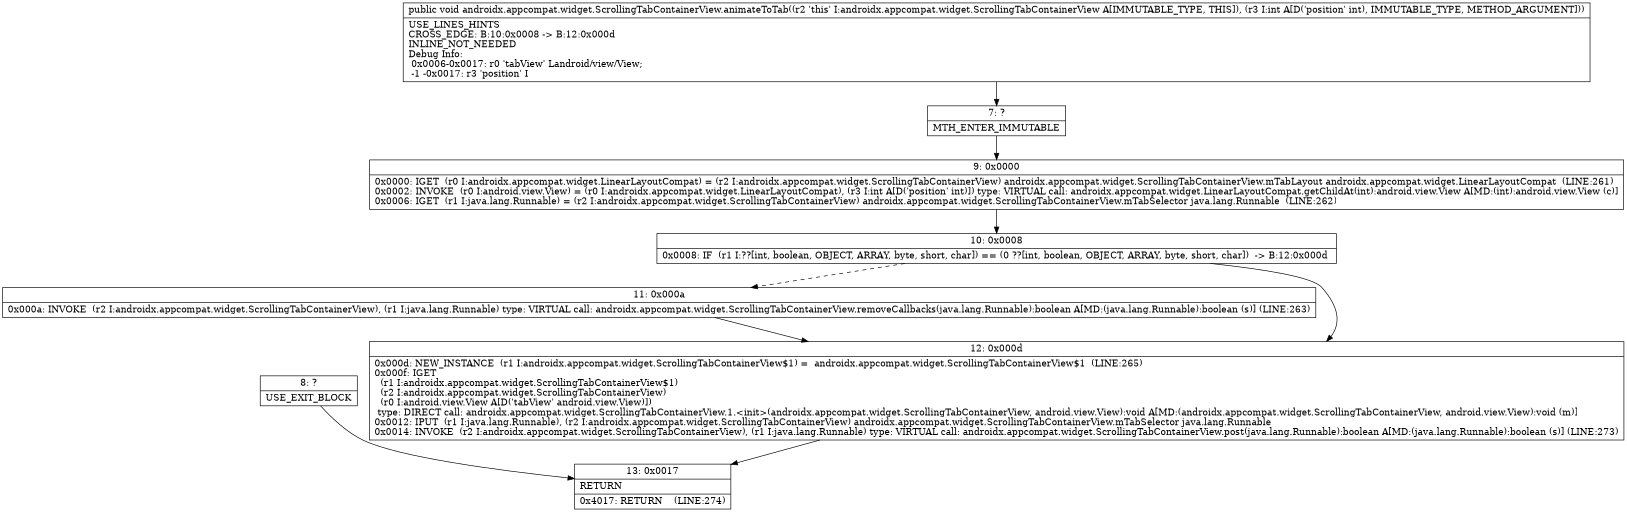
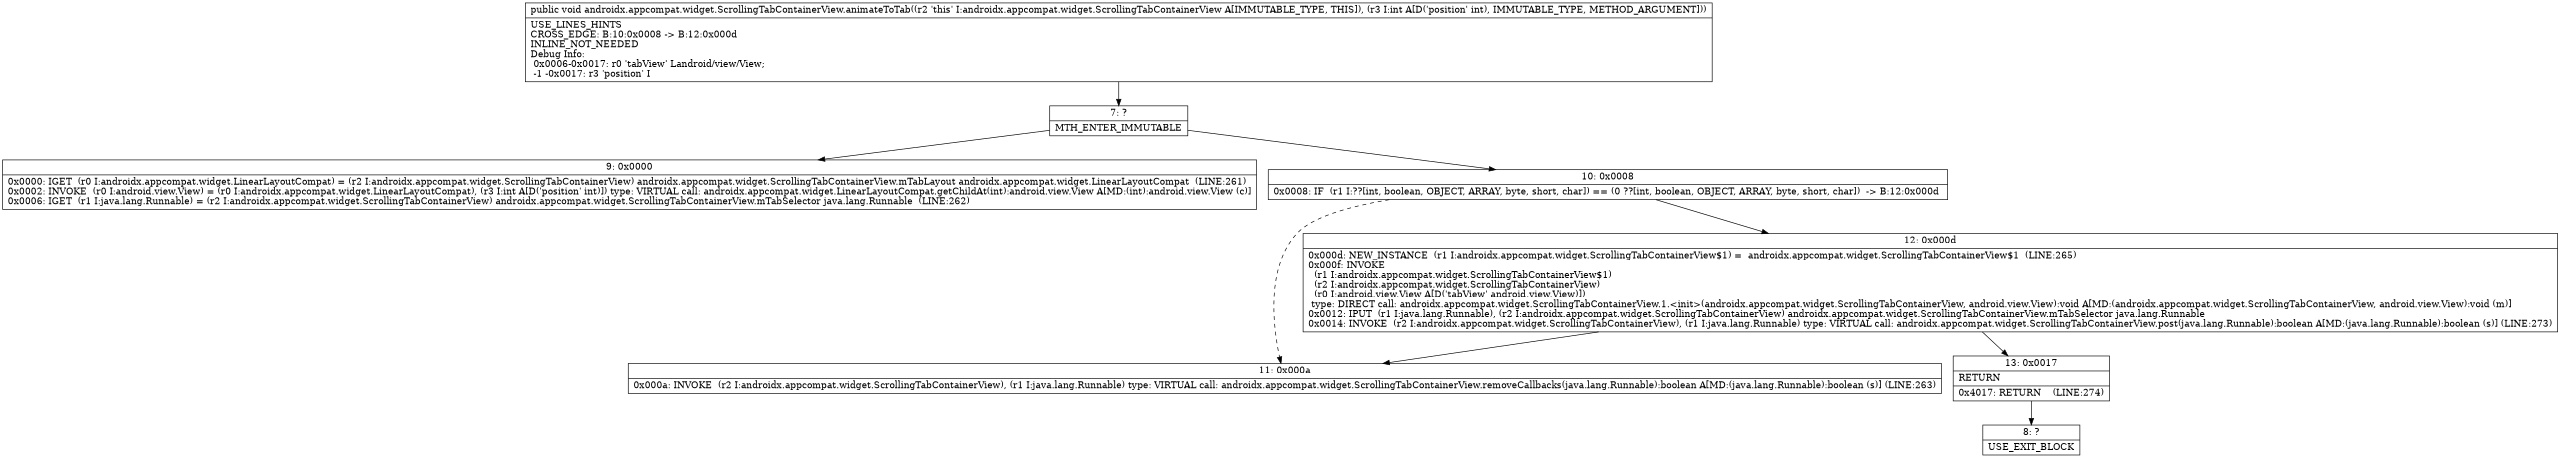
(997, 218) -> (1338, 150)
(758, 329) -> (1494, 347)
(408, 374) -> (1350, 265)
(437, 460) -> (2031, 410)
